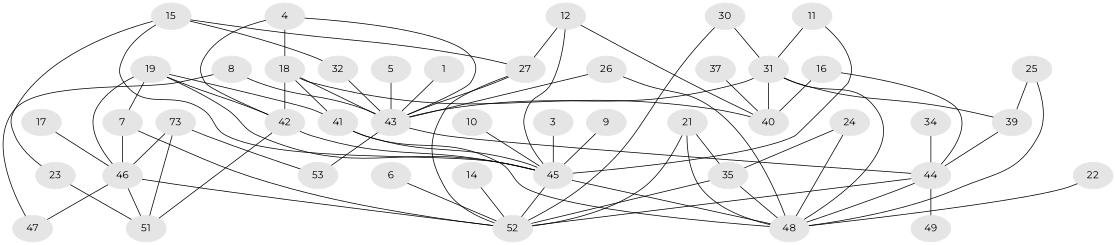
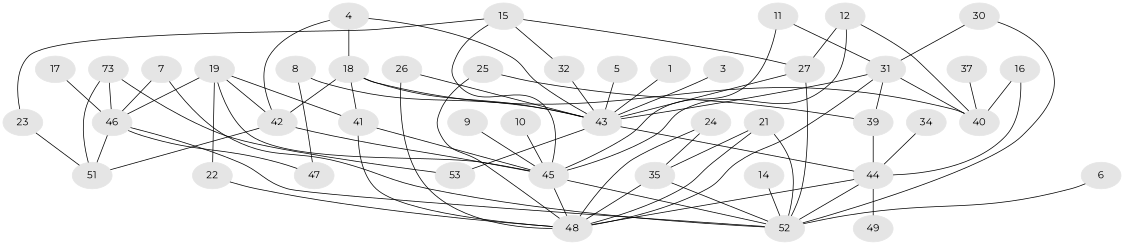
(135, 99) -> (214, 120)
(553, 151) -> (650, 102)
